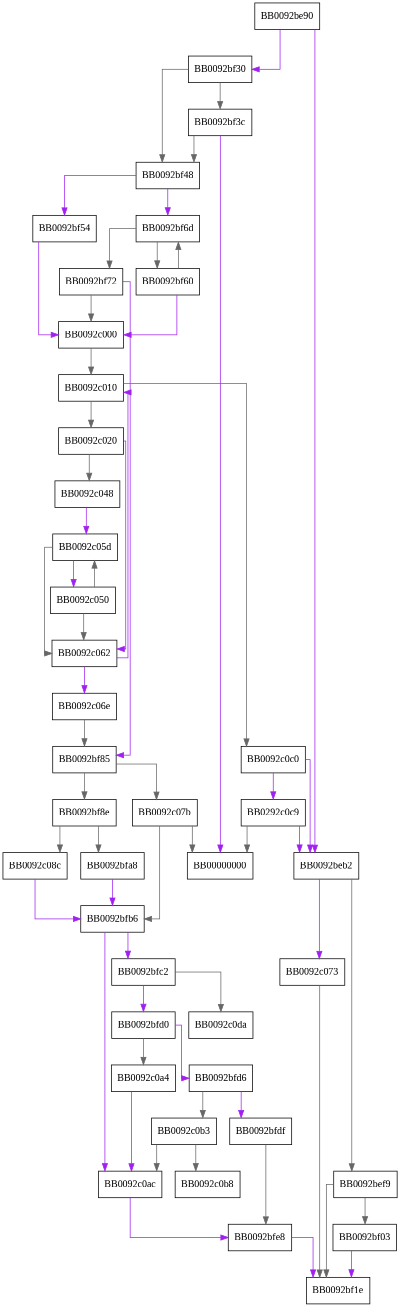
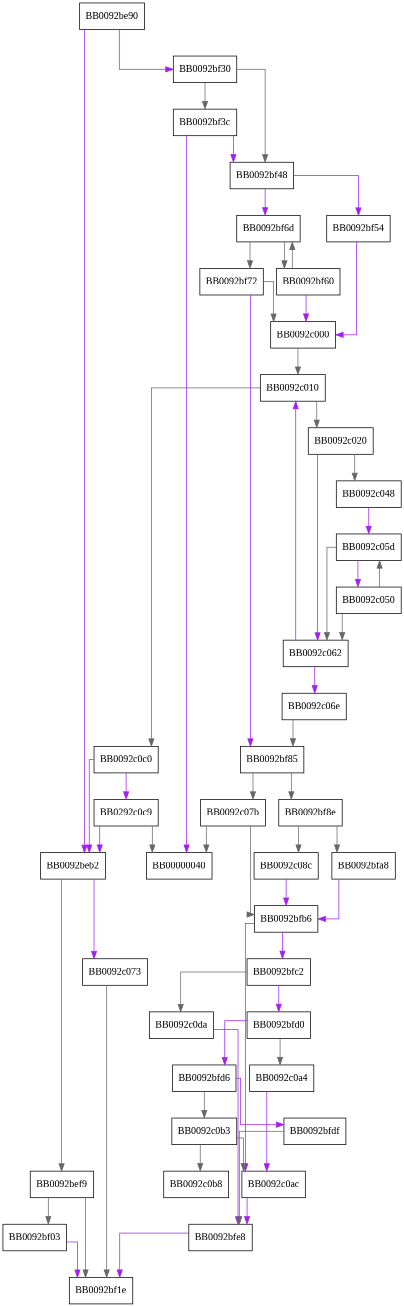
(194, 145) -> (233, 145)
(220, 866) -> (179, 866)
none -> (238, 1069)
